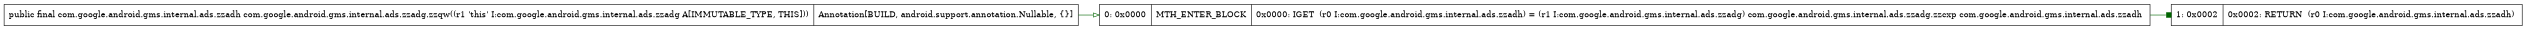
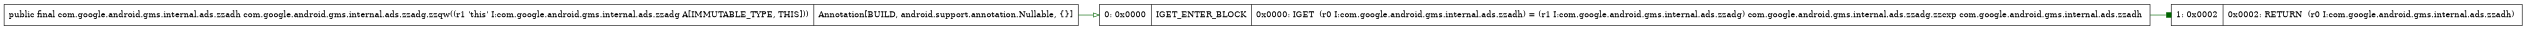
(1201, 15) -> (1201, 15)
